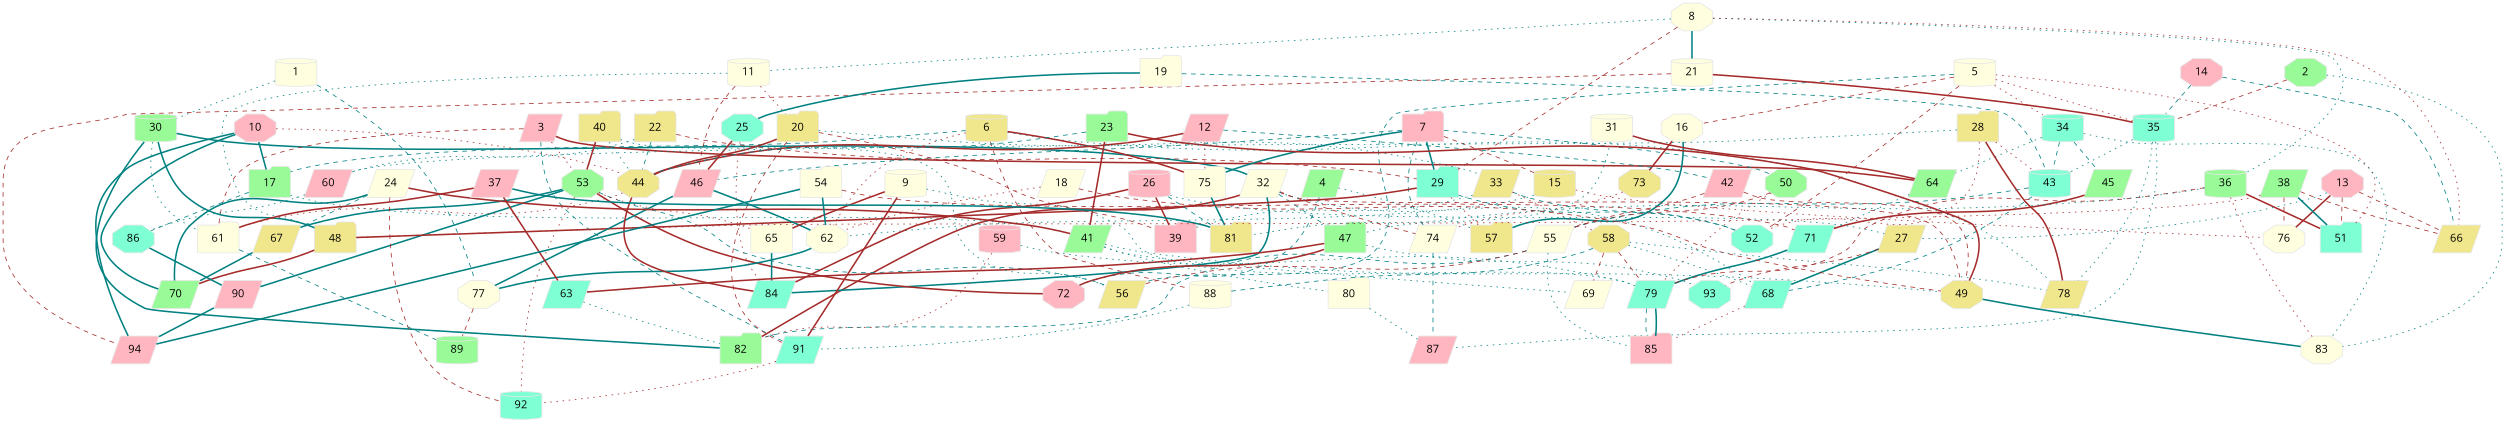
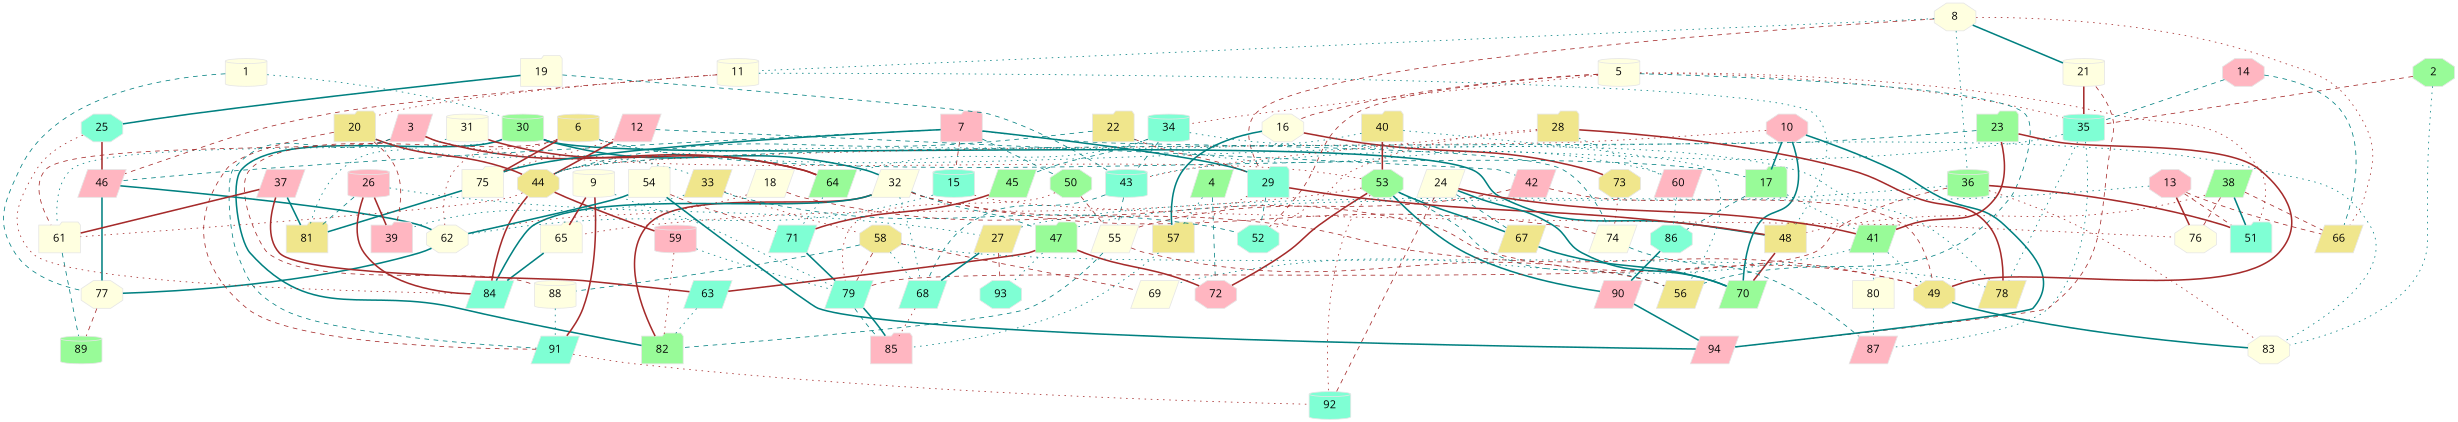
(1555, 183) -> (954, 183)
none -> (604, 213)
(1567, 318) -> (1043, 320)
